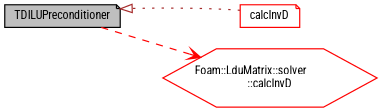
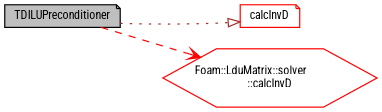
(186, 8) -> (174, 24)
